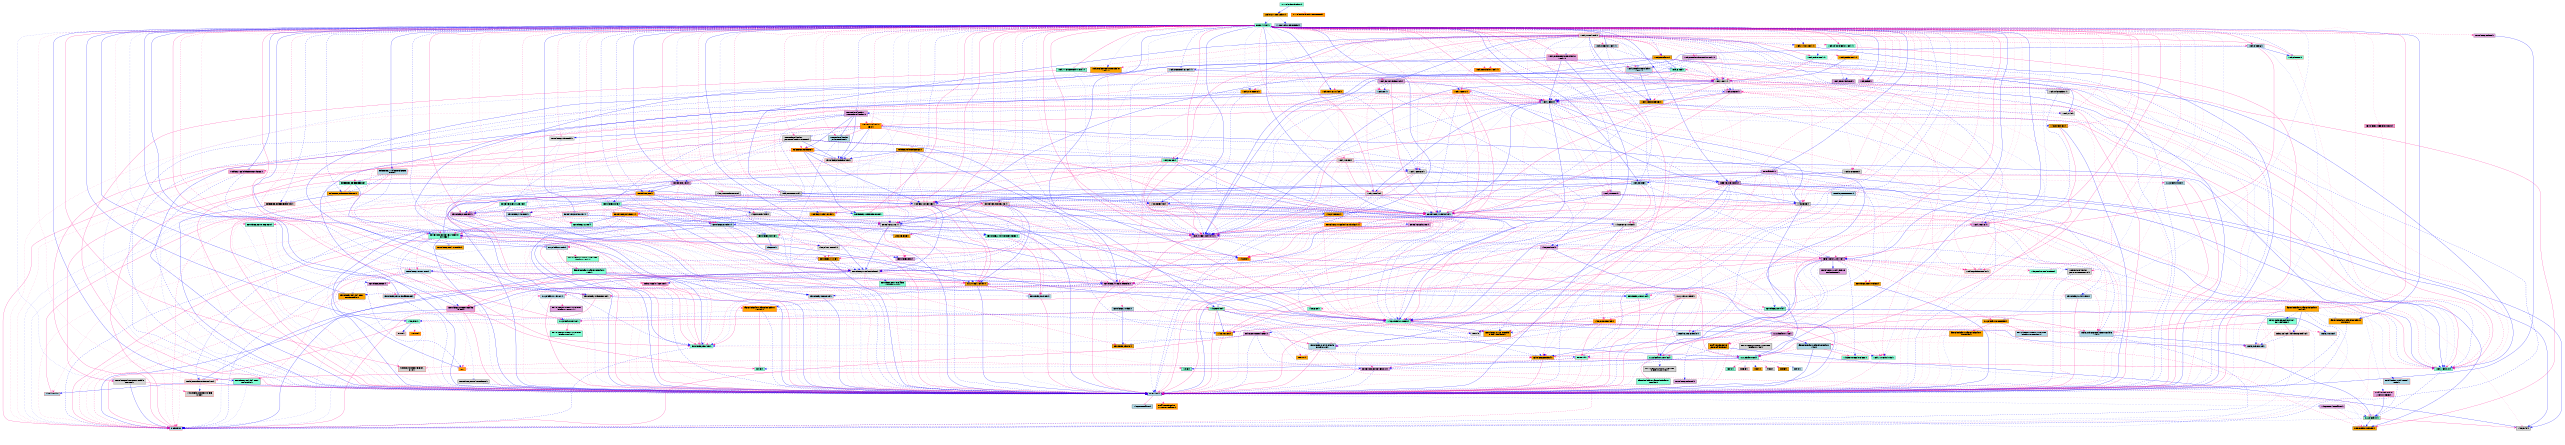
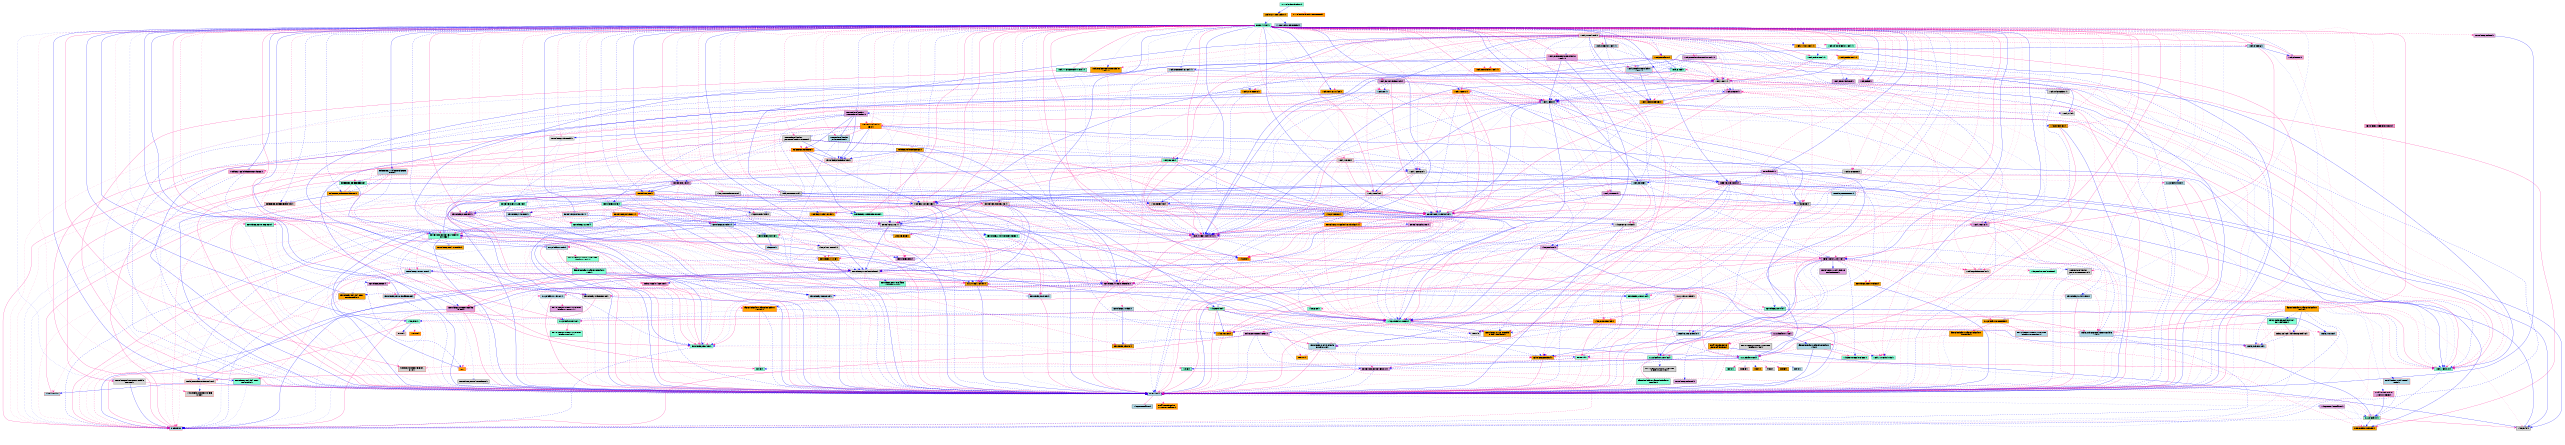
(2295, 57) -> (2295, 57)
(2143, 256) -> (2212, 258)
(2346, 321) -> none
